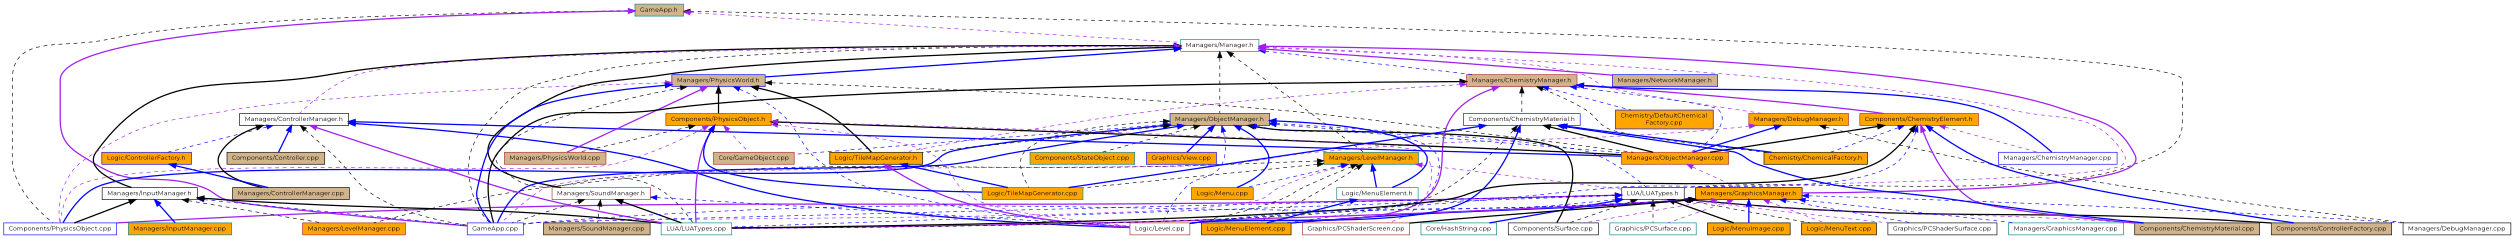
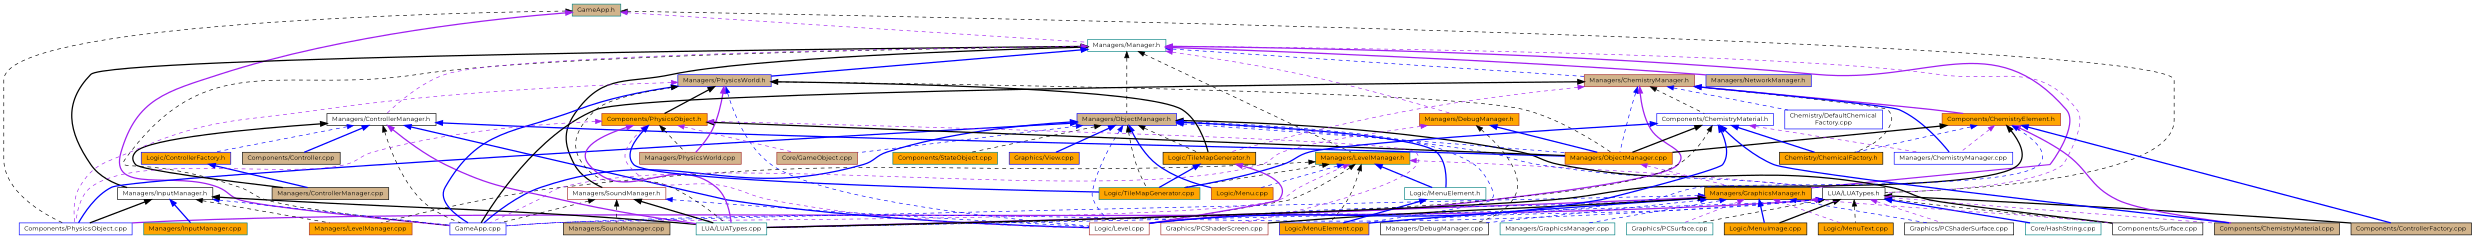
(1664, 119) -> (1834, 119)
none -> (1842, 140)
(1246, 229) -> (1324, 229)
